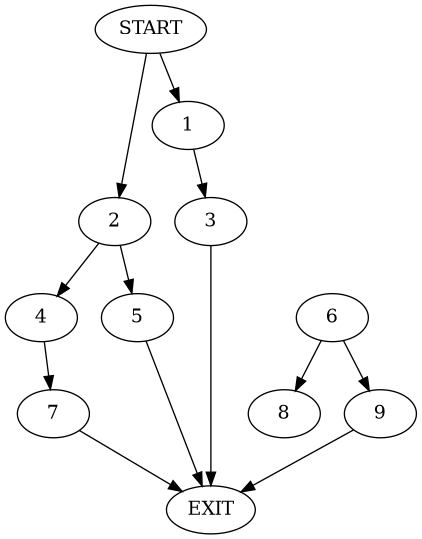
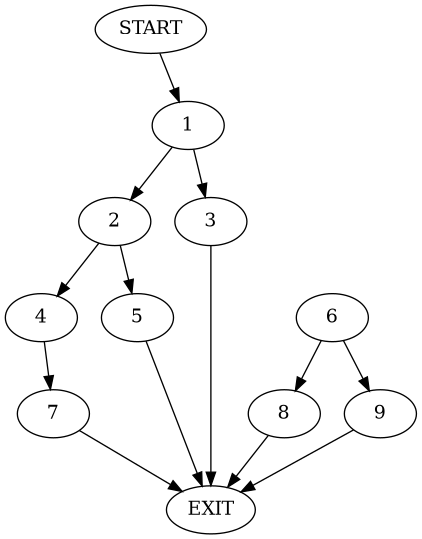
(134, 119) -> (156, 168)
none -> (252, 456)
